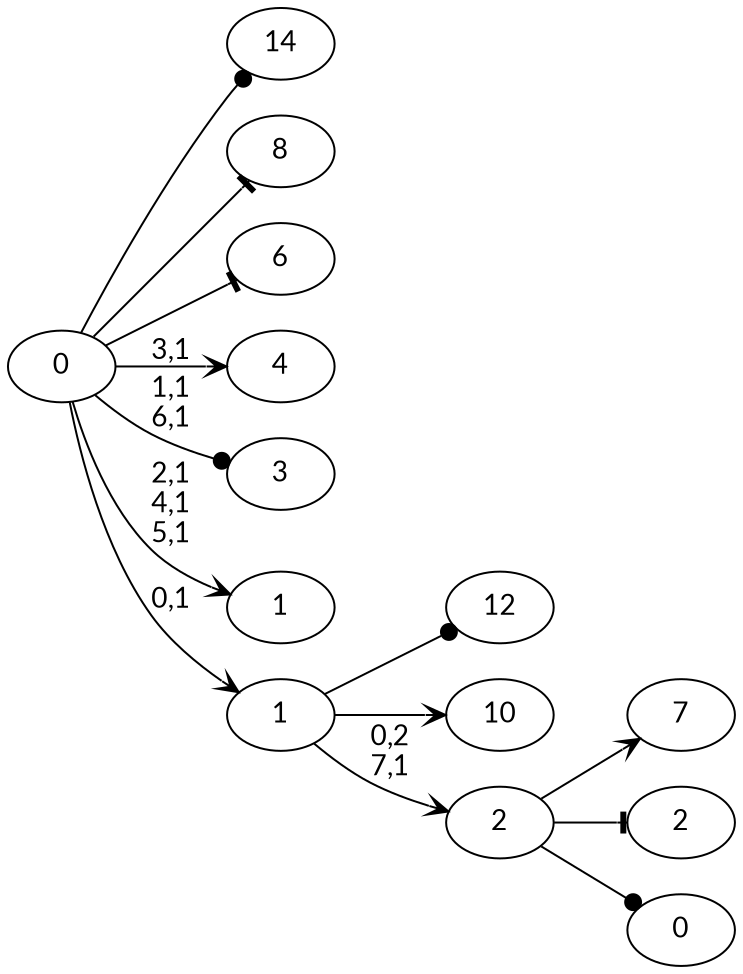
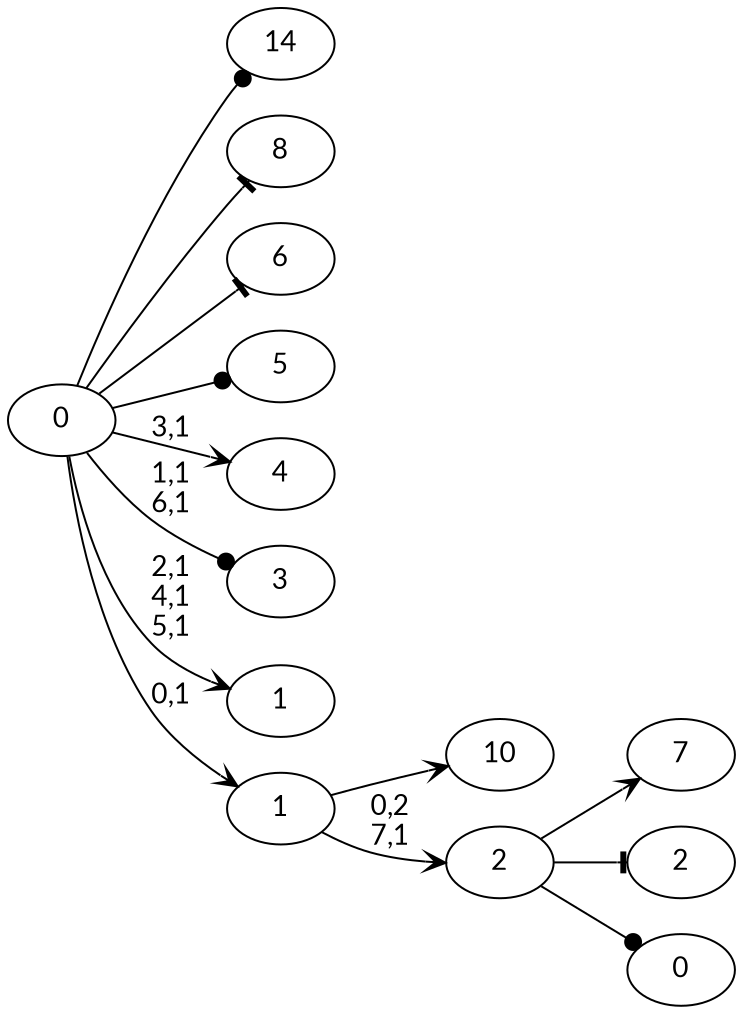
none -> (281, 366)
(500, 607) -> none
